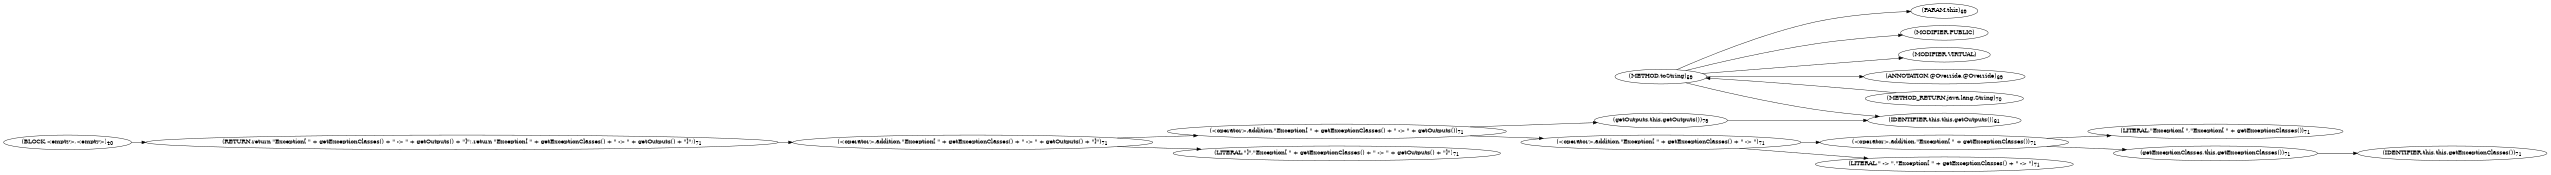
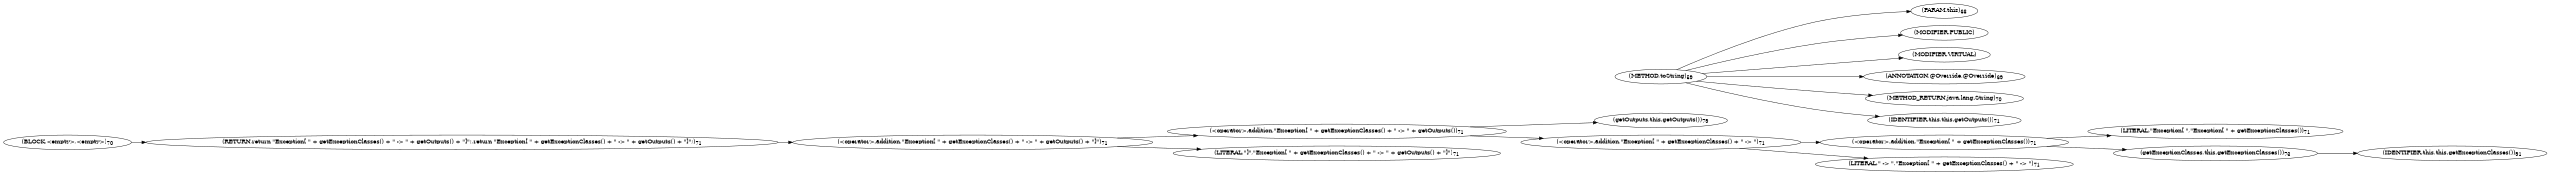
(1964, 10) -> (1964, 10)
(1803, 85) -> (1782, 89)
(1795, 120) -> none
(1997, 120) -> (1997, 120)
(110, 142) -> (110, 142)
(2287, 153) -> (2287, 153)
(2519, 153) -> (2519, 153)
